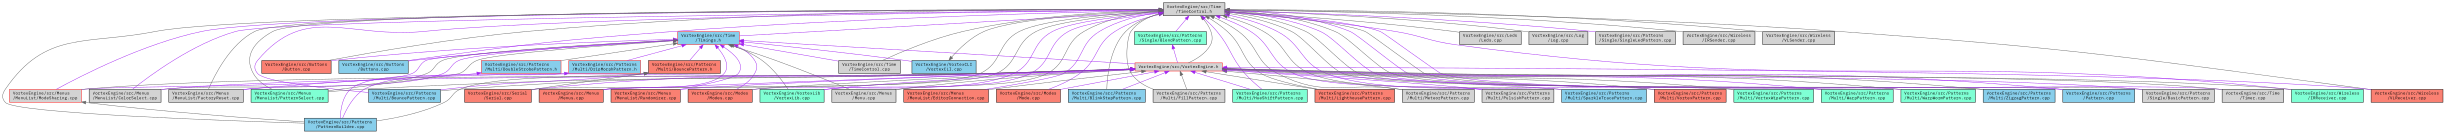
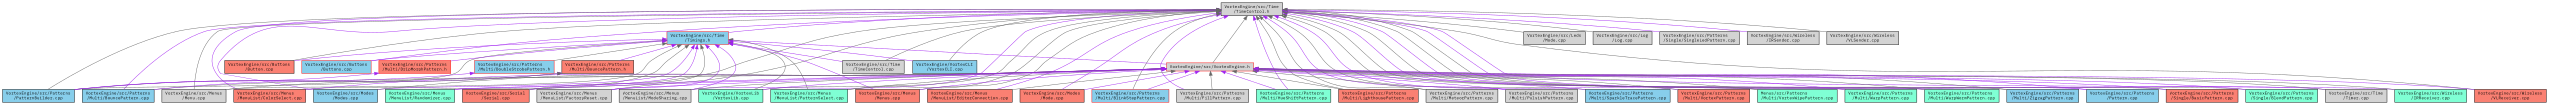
(1052, 18) -> (1077, 15)
(1490, 18) -> (1517, 16)
(1181, 25) -> (1758, 88)
(1490, 38) -> (1555, 38)
(1127, 49) -> (1174, 46)
(1176, 56) -> (1752, 76)
(1043, 64) -> (1007, 65)
(374, 67) -> (336, 67)
(605, 67) -> (415, 67)
(588, 82) -> (629, 85)
(45, 96) -> (655, 96)
(125, 96) -> (270, 96)
(646, 96) -> (420, 96)
(720, 96) -> (346, 96)
(1107, 96) -> (1130, 96)
(1774, 96) -> (1797, 96)
(2178, 96) -> (2202, 96)
(195, 114) -> (460, 70)
